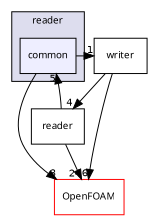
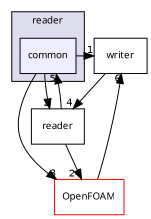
none -> (46, 88)
(100, 121) -> (110, 132)
